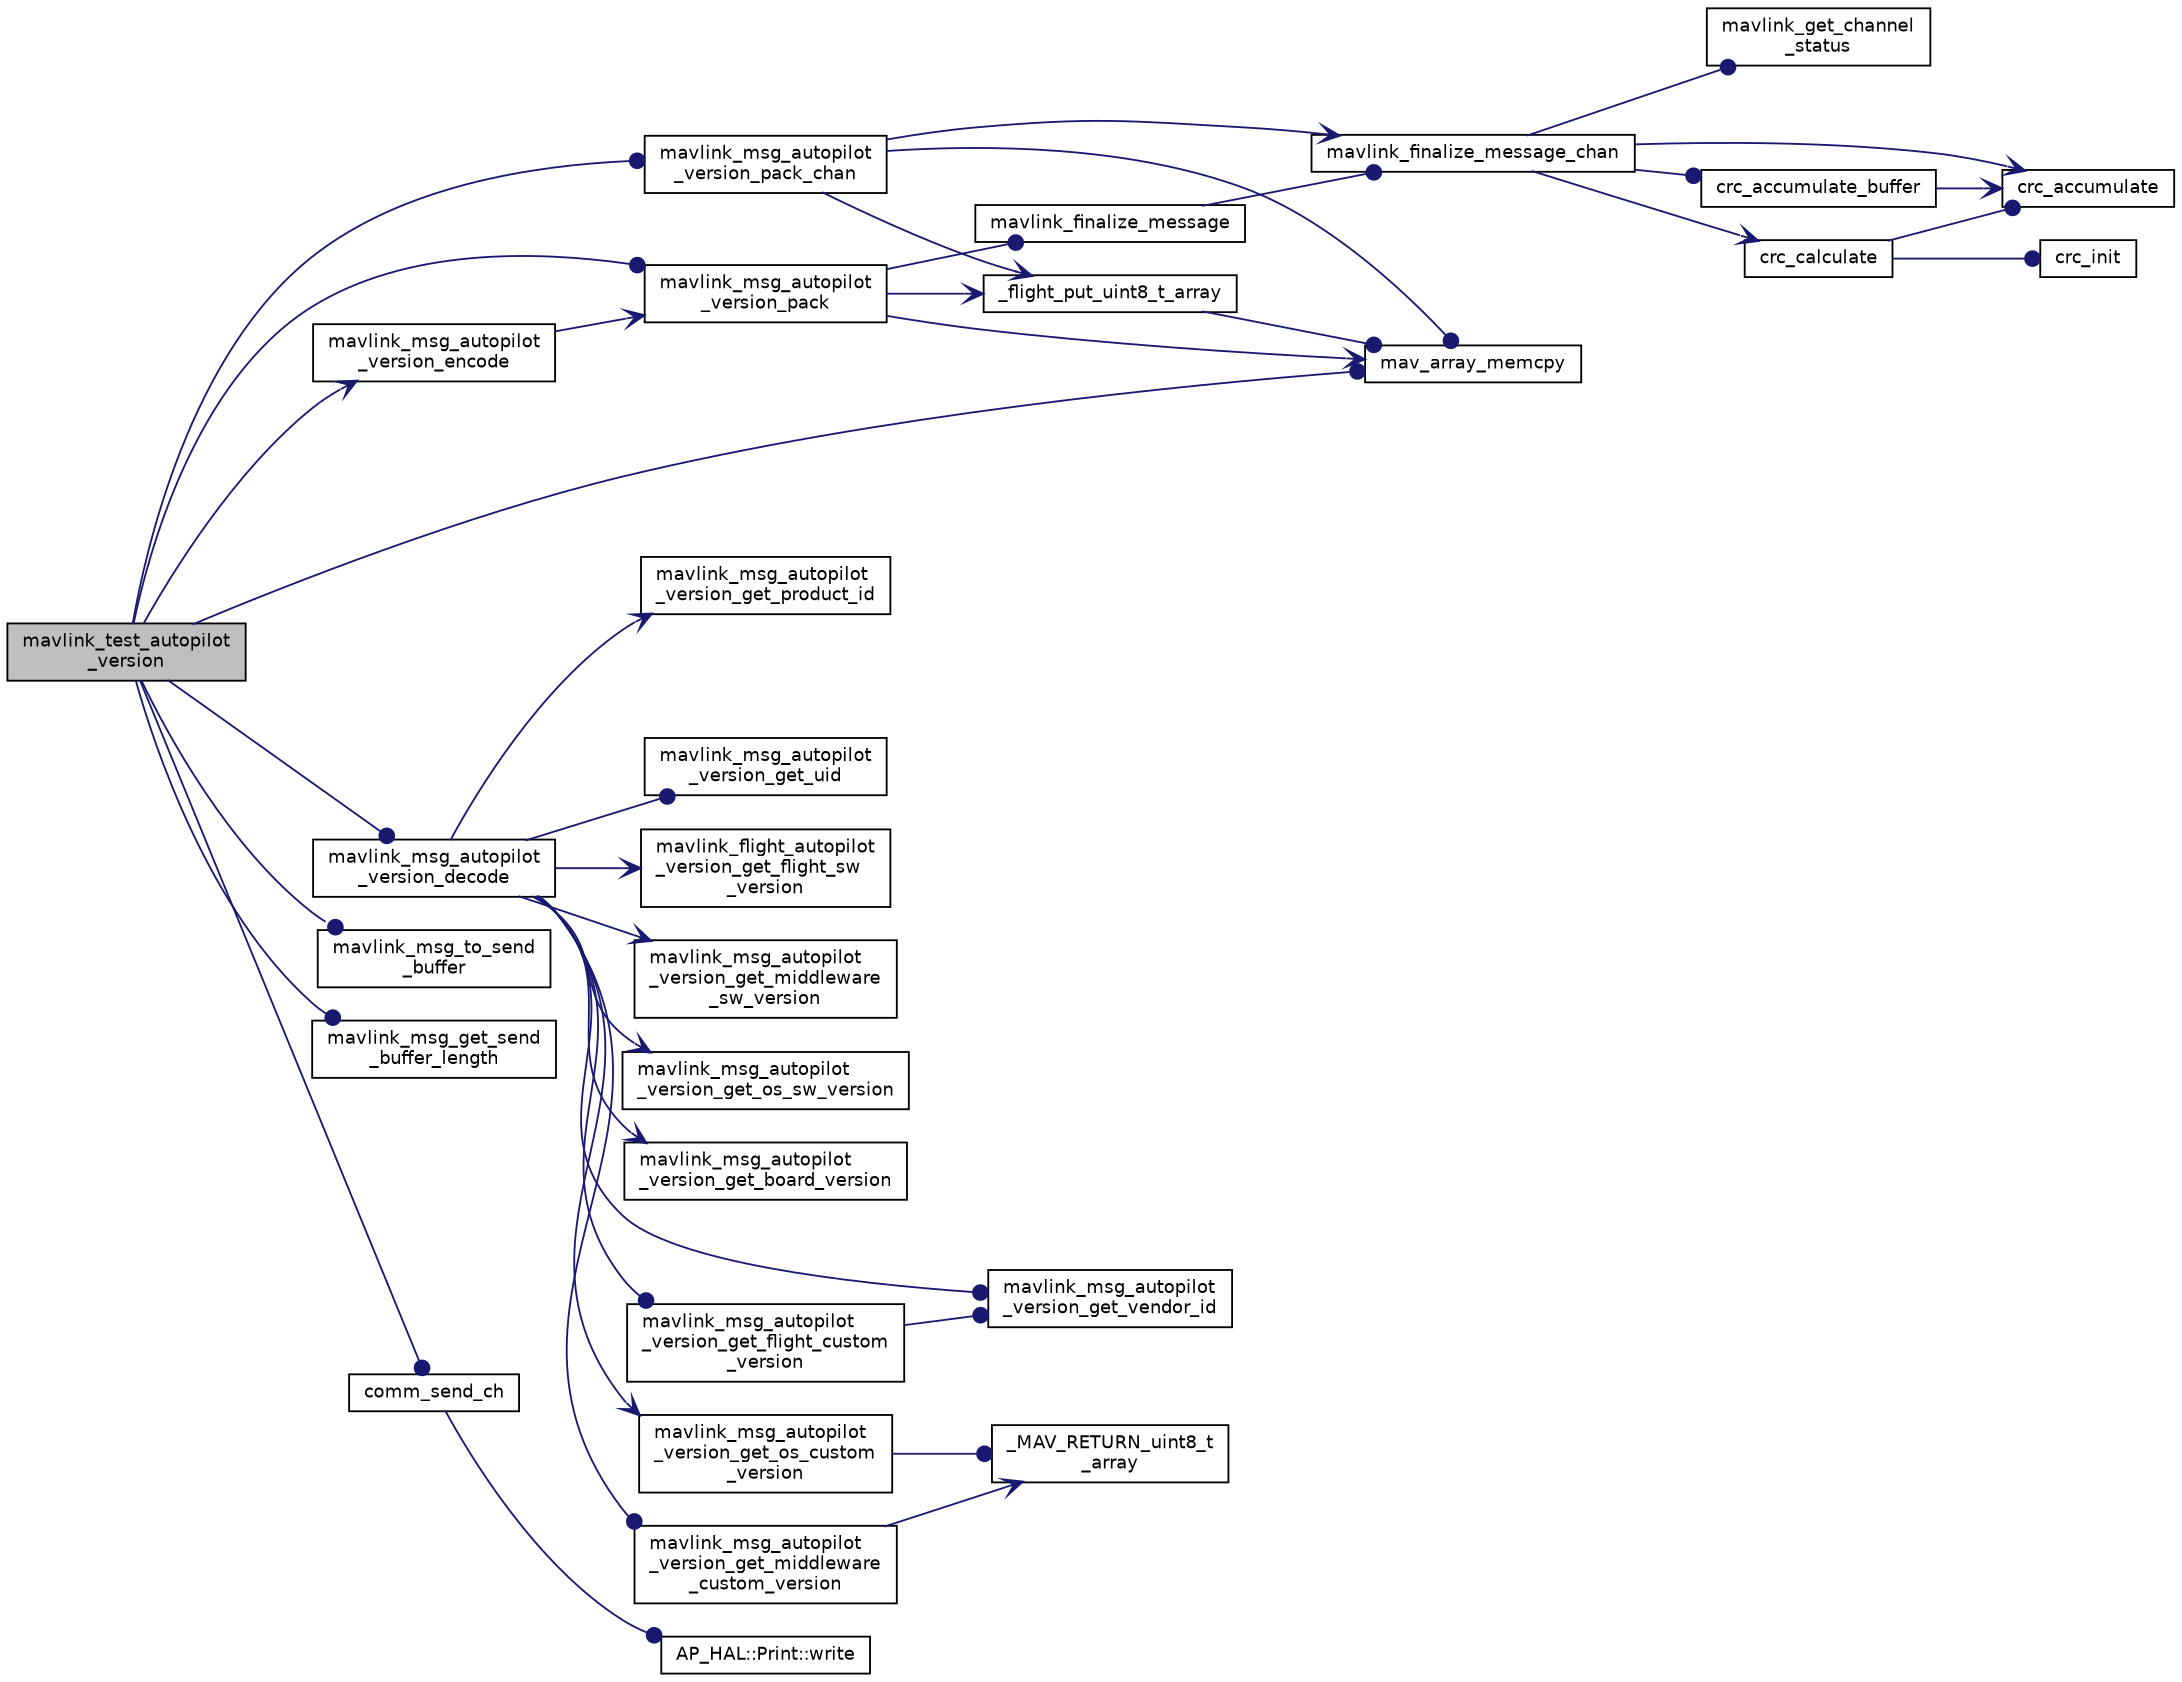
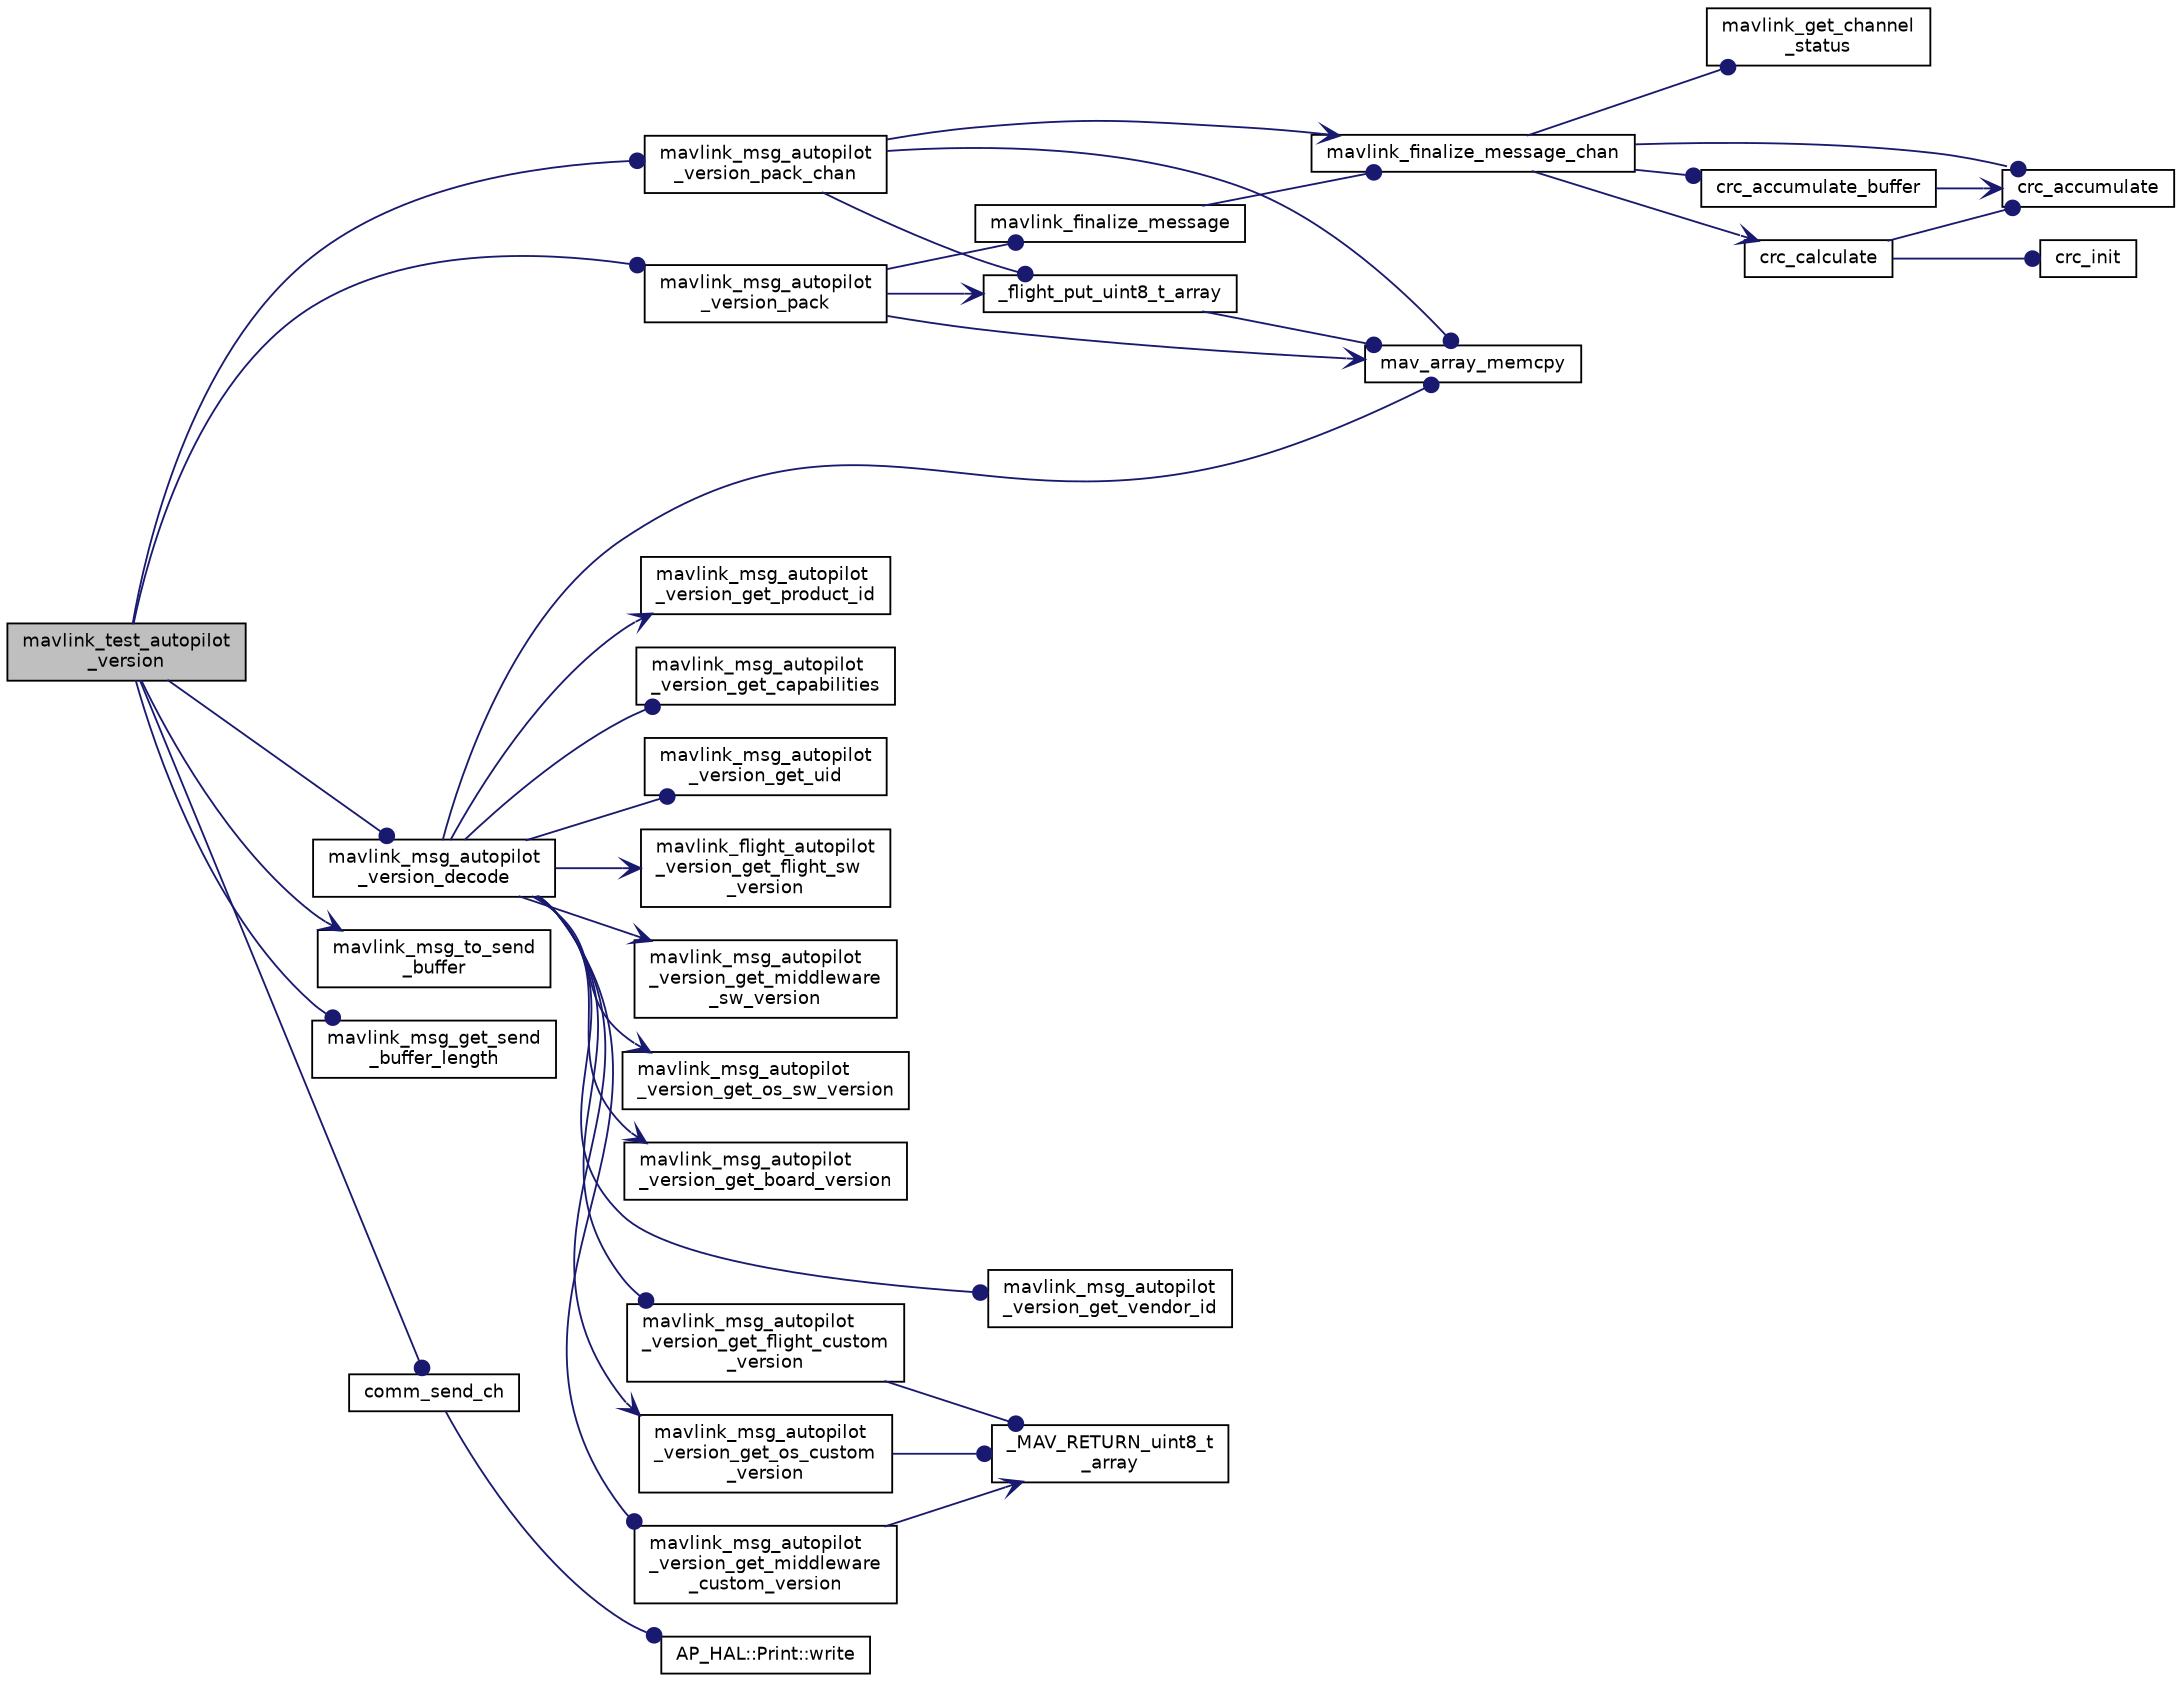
(1822, 145) -> (1822, 145)
(918, 236) -> (918, 236)
(434, 353) -> none
(760, 448) -> (845, 466)
none -> (766, 676)
(219, 812) -> (219, 812)
(939, 1321) -> (947, 1401)
